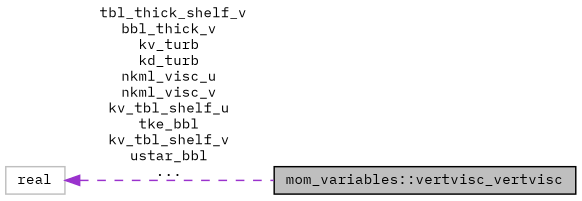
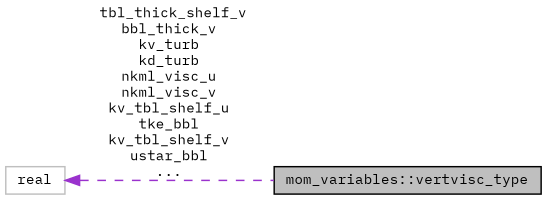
(425, 180) -> (408, 180)
